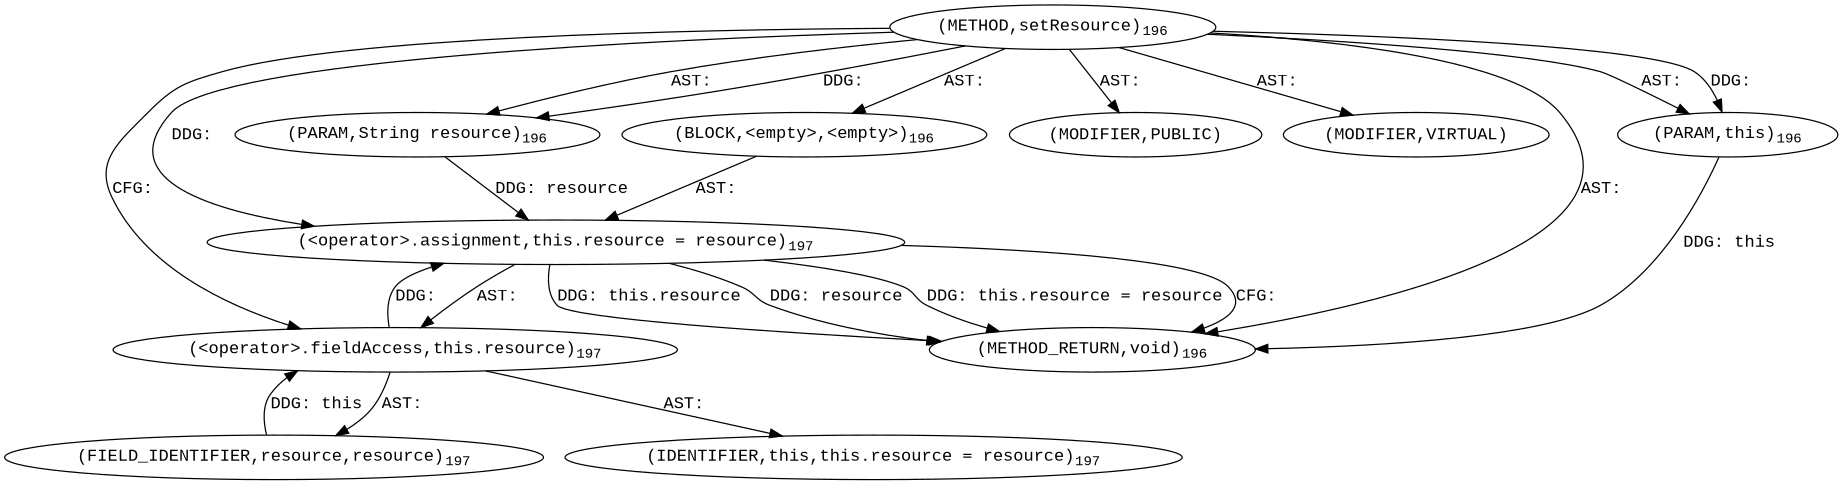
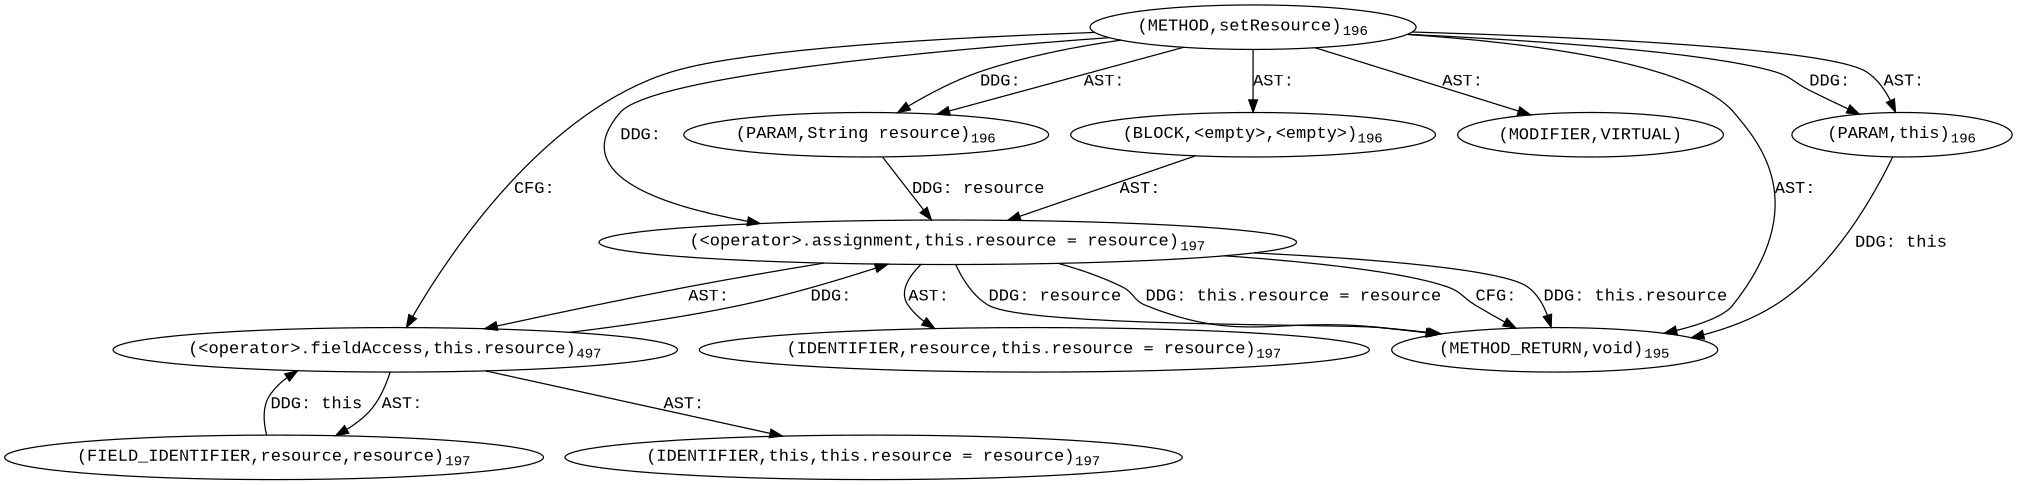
(1136, 135) -> none
(589, 348) -> (589, 348)
(1195, 348) -> (1657, 348)
none -> (1034, 350)
